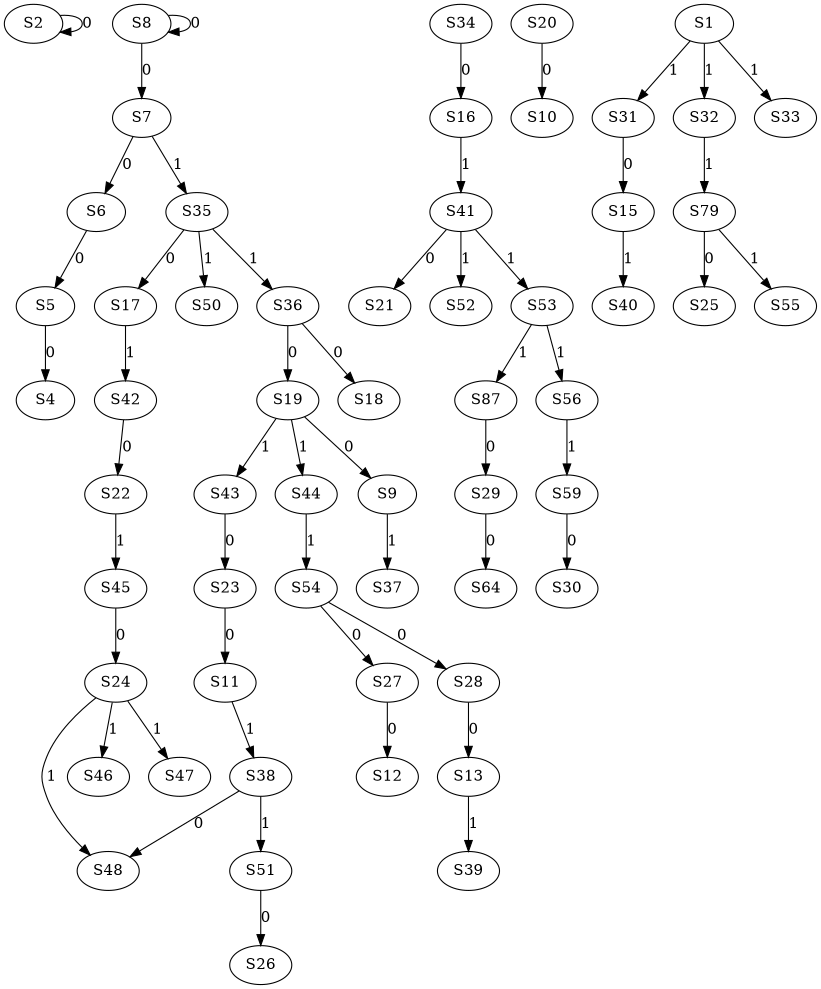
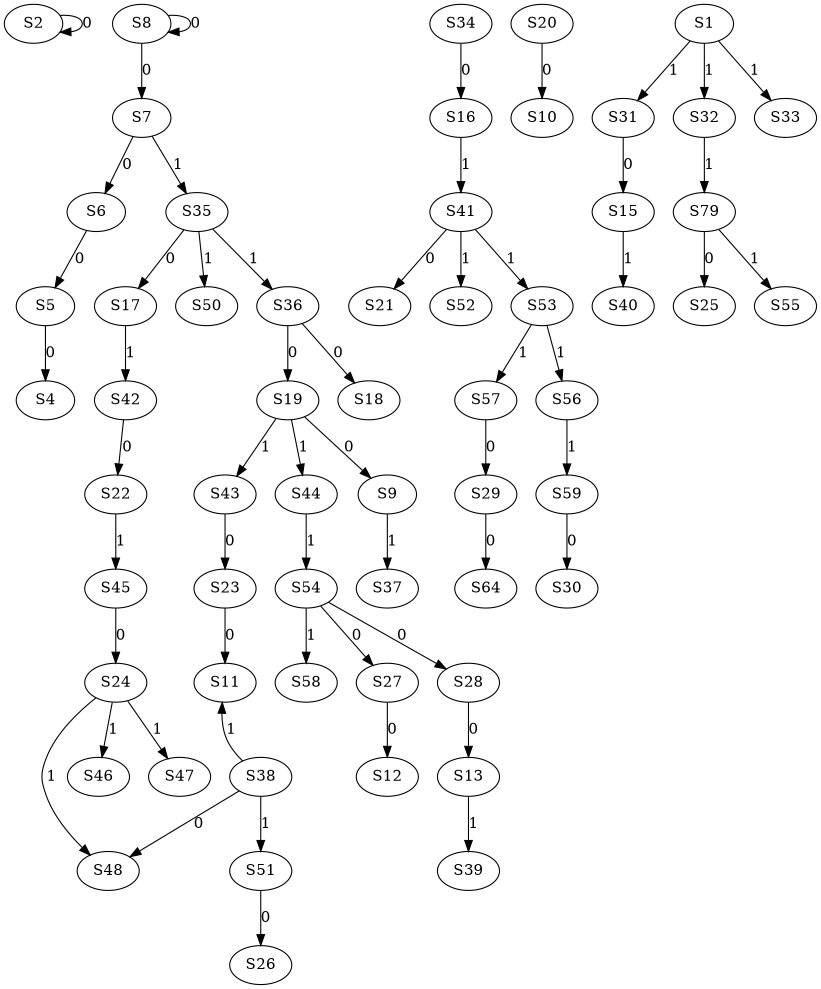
(486, 400) -> (486, 400)
none -> (306, 683)
(241, 725) -> (227, 740)
